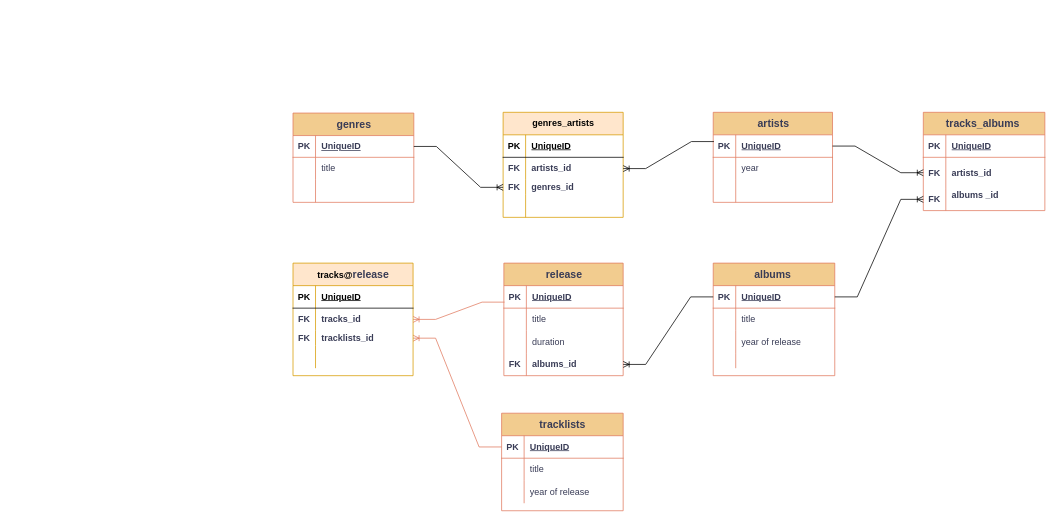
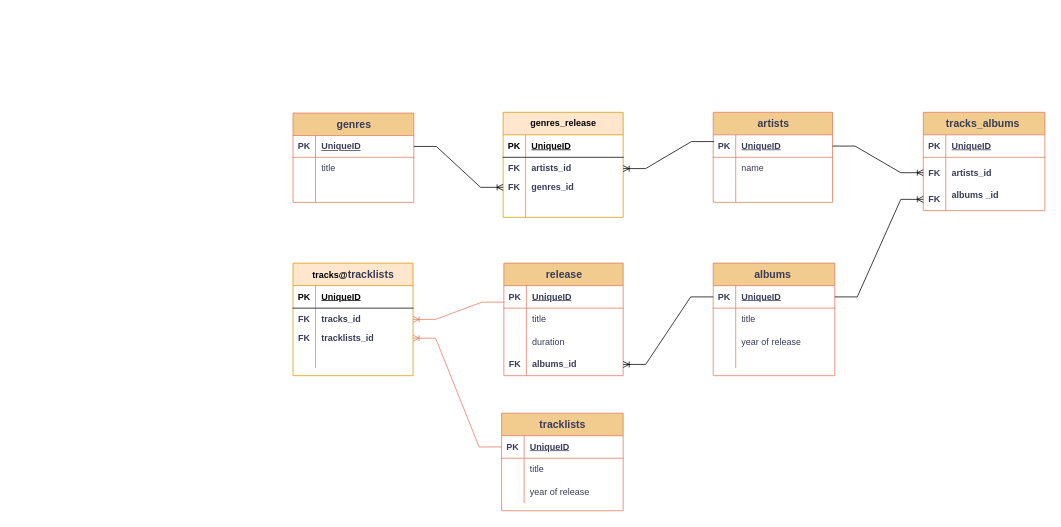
(563, 123) -> (563, 123)
(751, 168) -> (751, 168)
(353, 274) -> (353, 274)
